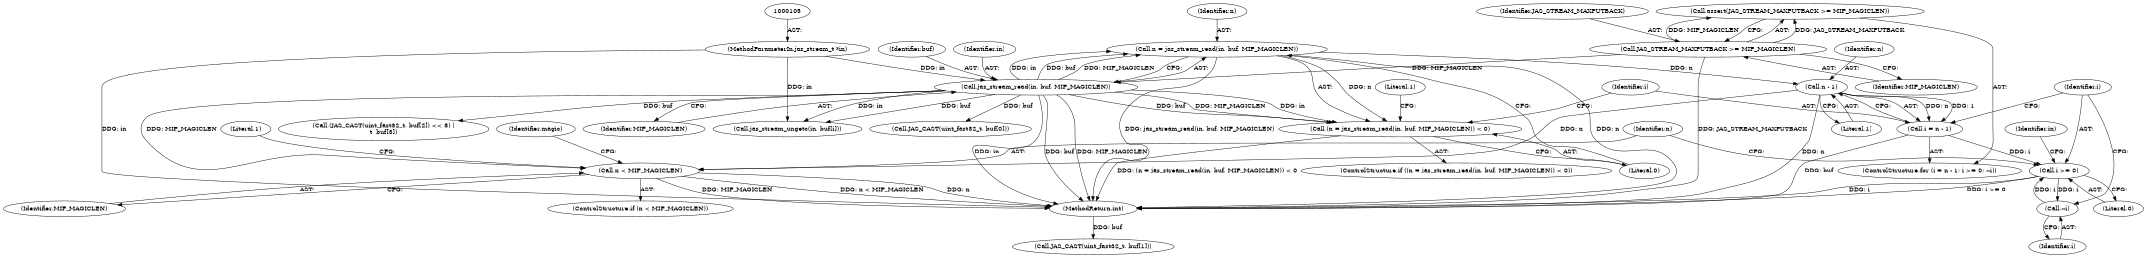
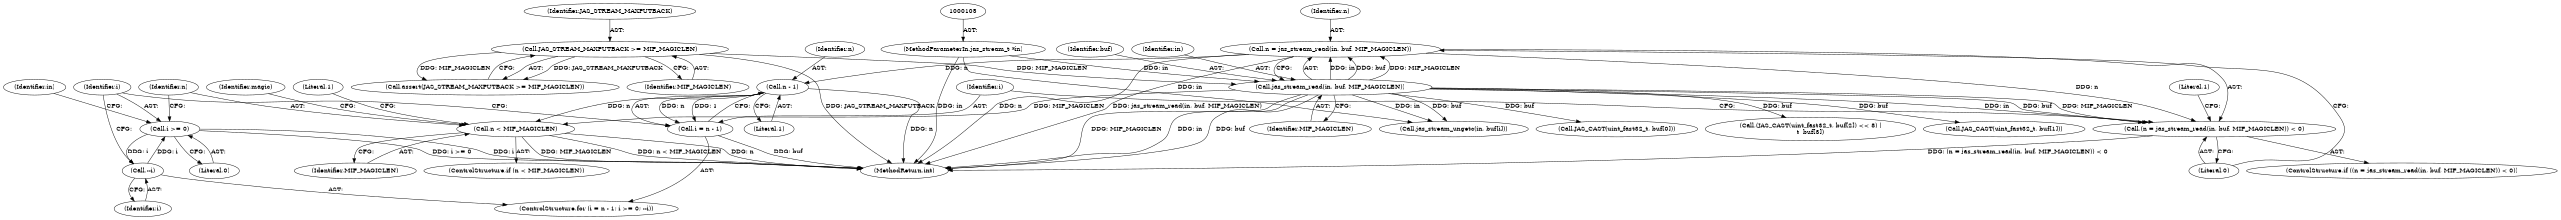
(1986, 42) -> (331, 193)
(1995, 150) -> none
(1093, 226) -> (1746, 100)
